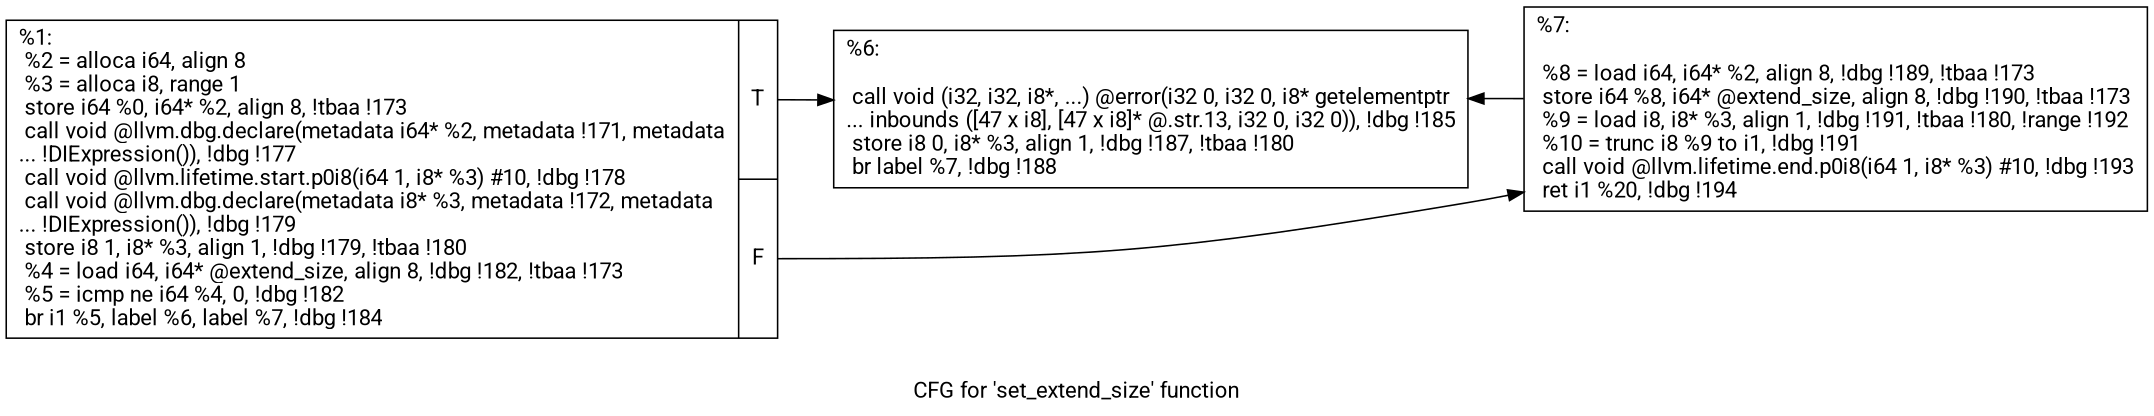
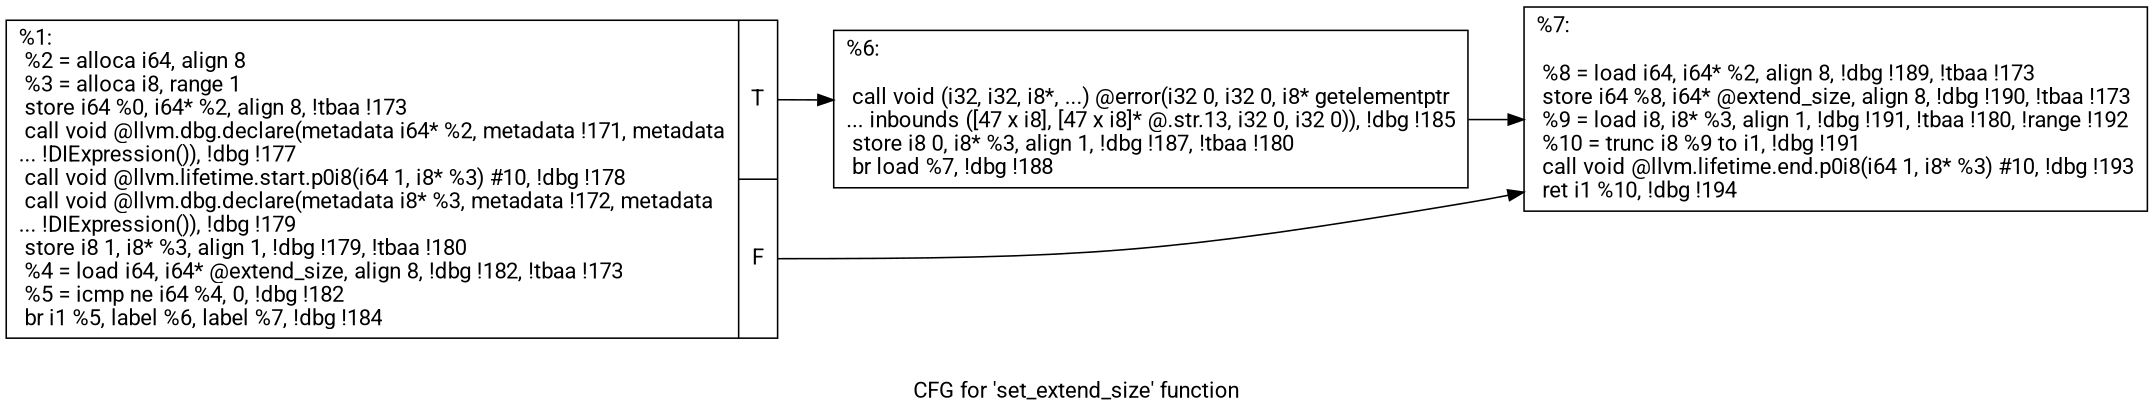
(1504, 99) -> (1488, 120)
(952, 168) -> (950, 168)
(1637, 191) -> (1637, 191)
